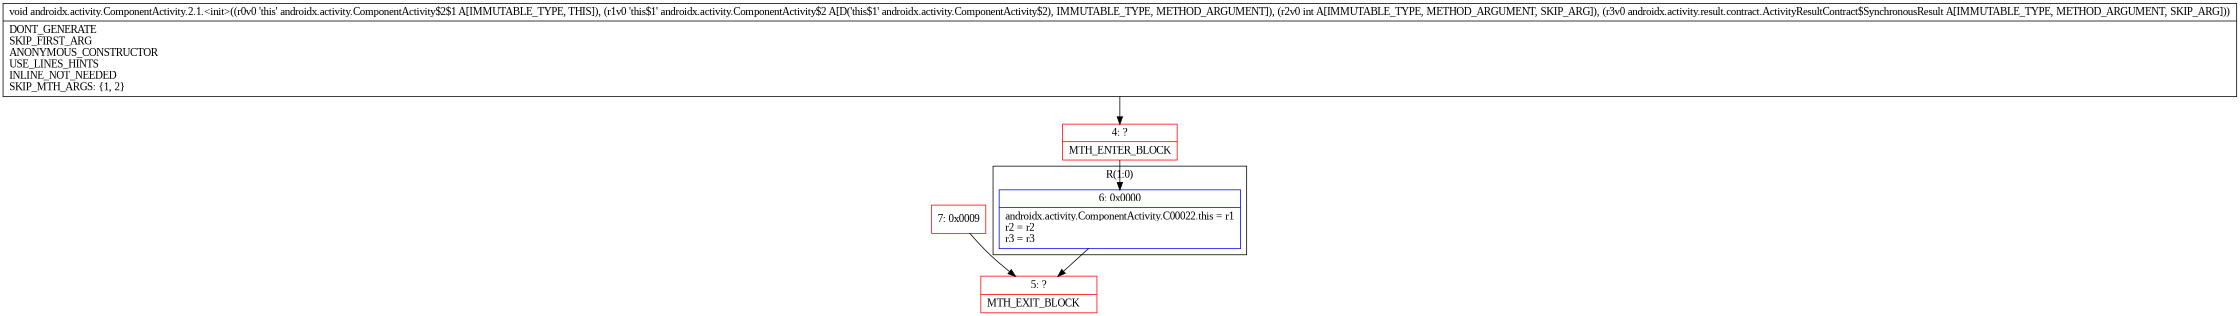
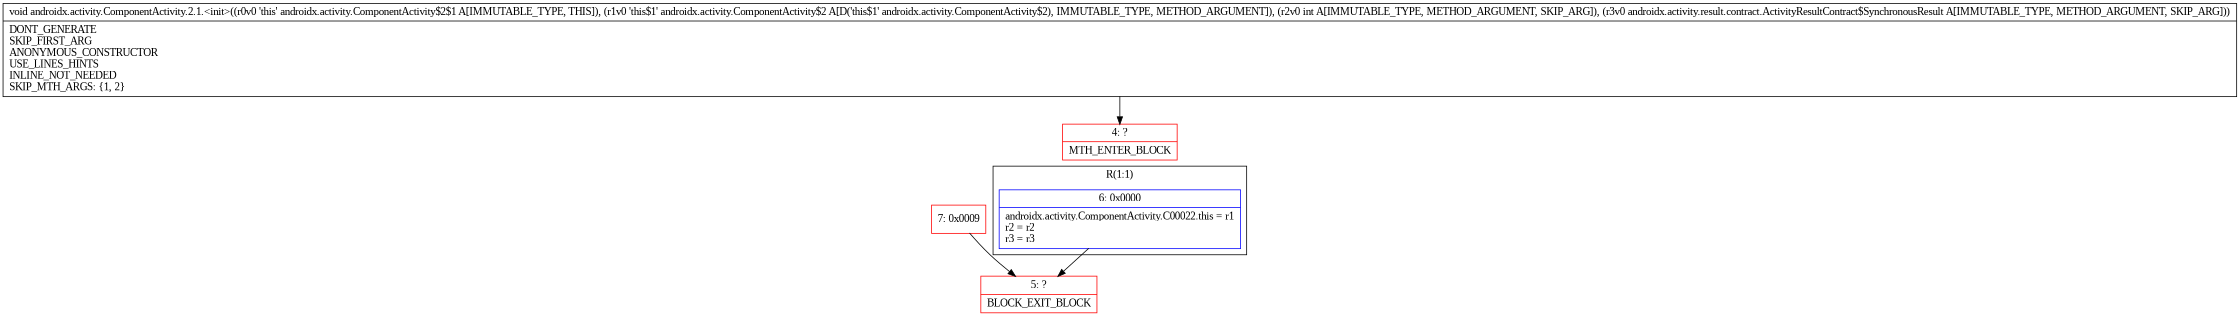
(1120, 171) -> none
(1120, 175) -> (1120, 175)
(1033, 303) -> (1039, 303)
